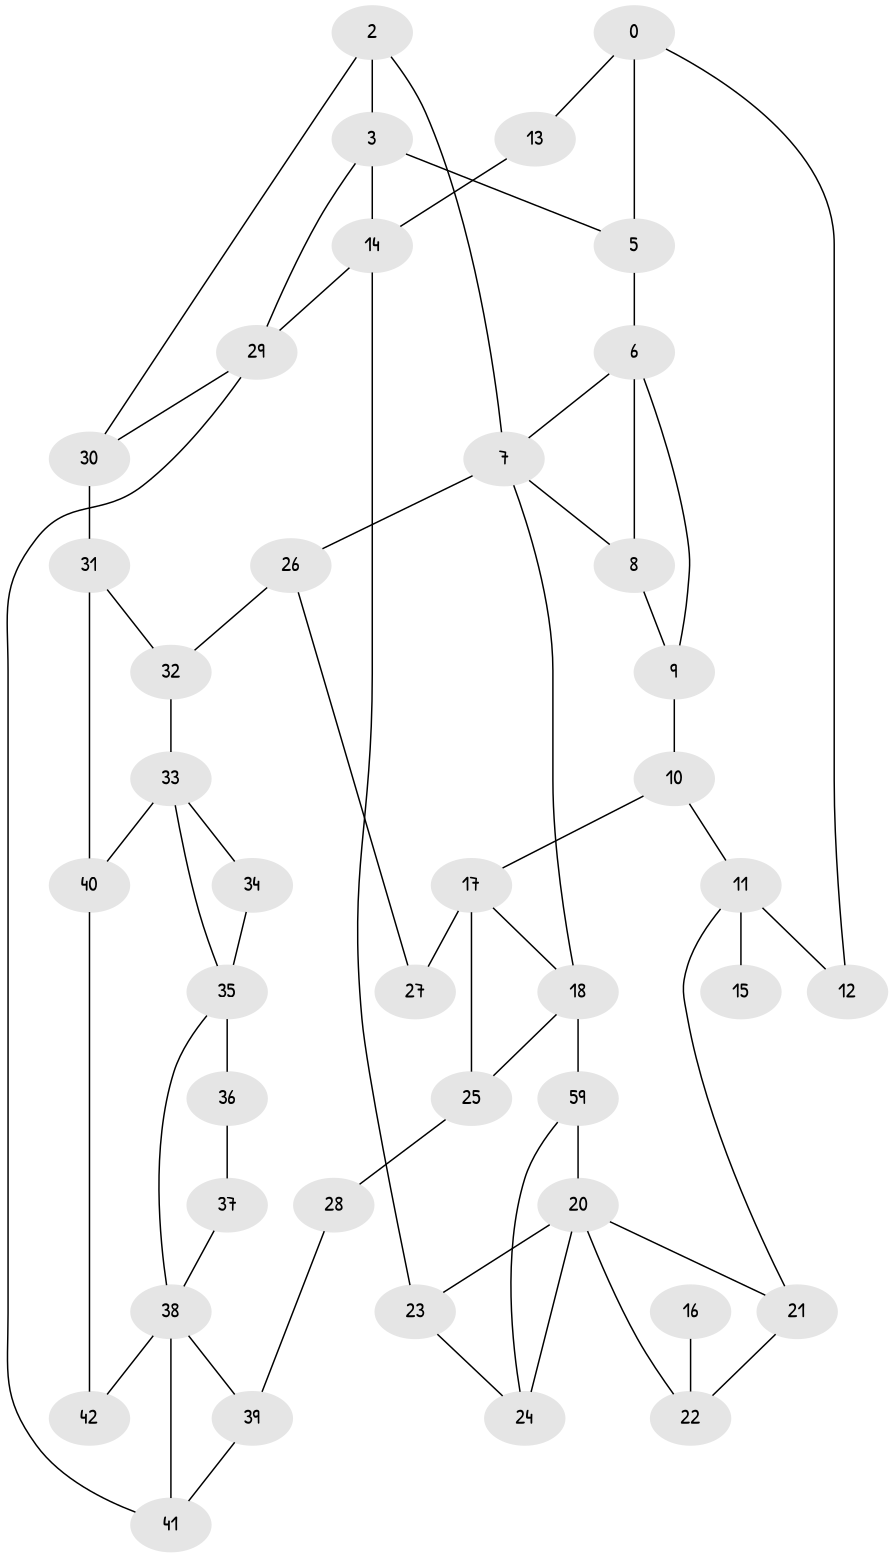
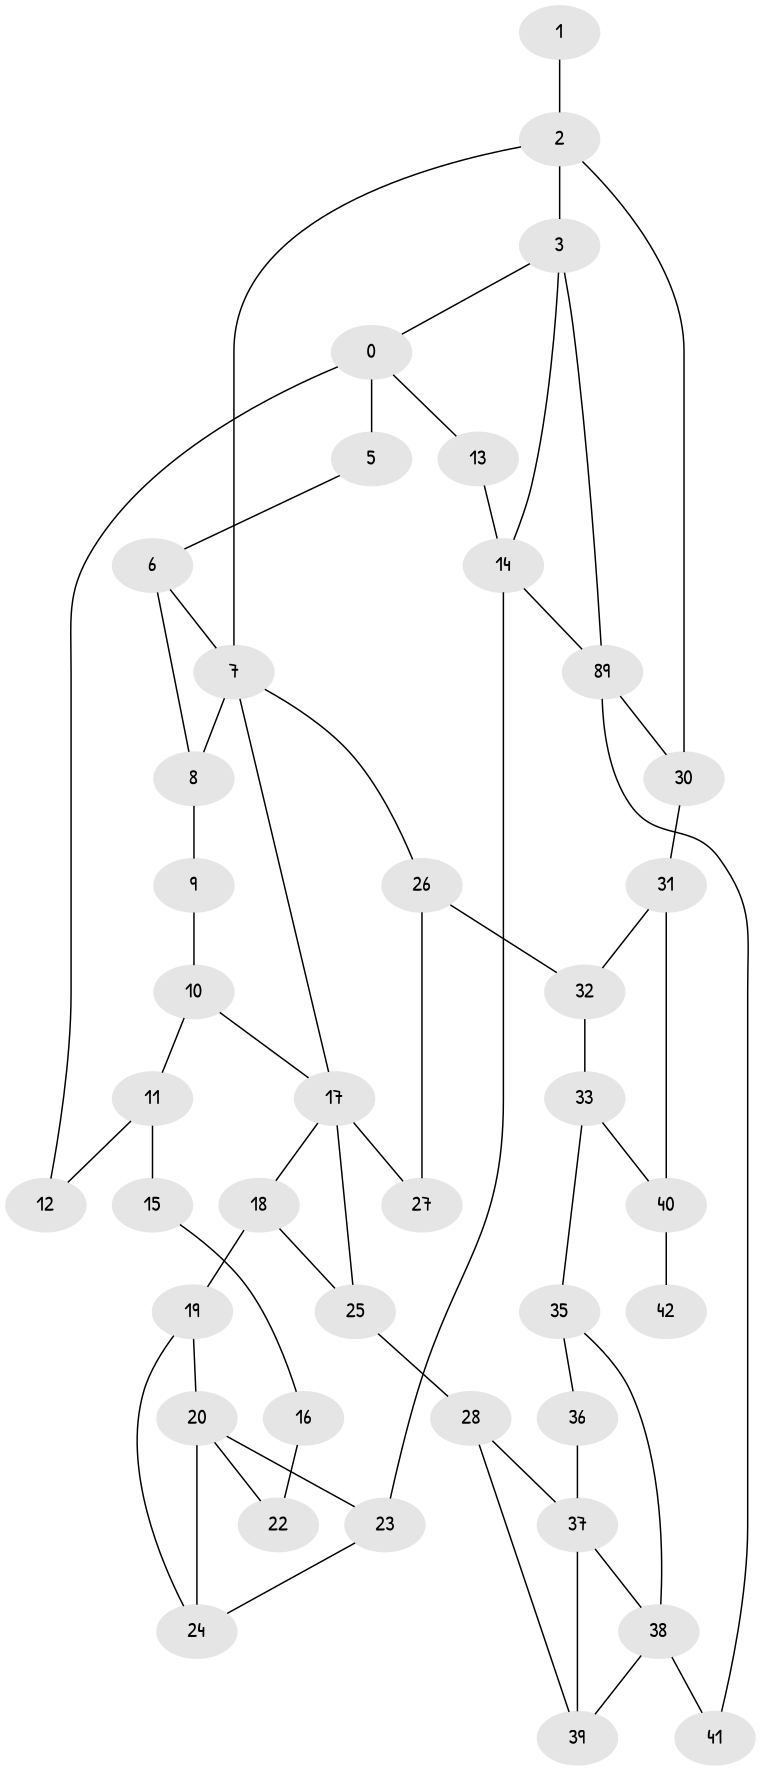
none -> (560, 33)
(503, 193) -> (466, 299)
(257, 352) -> (603, 672)
(682, 510) -> none
(553, 723) -> (284, 885)
(252, 885) -> none
(578, 1099) -> (192, 1312)
none -> (254, 1297)
(797, 1312) -> none
(130, 1365) -> none
(212, 1472) -> (577, 1632)
none -> (524, 1472)
